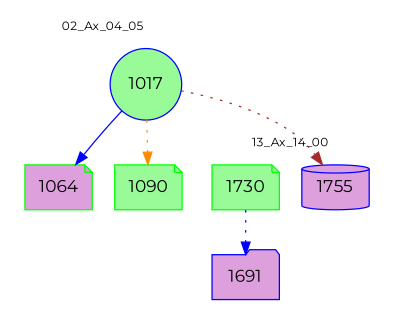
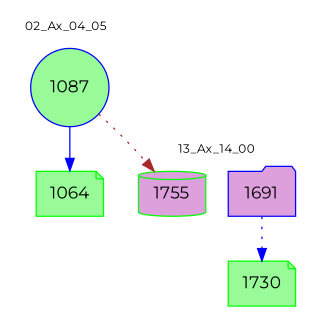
(146, 84) -> (70, 88)
(59, 187) -> (70, 194)
(148, 187) -> none
(336, 187) -> (172, 194)
(246, 226) -> (262, 233)
